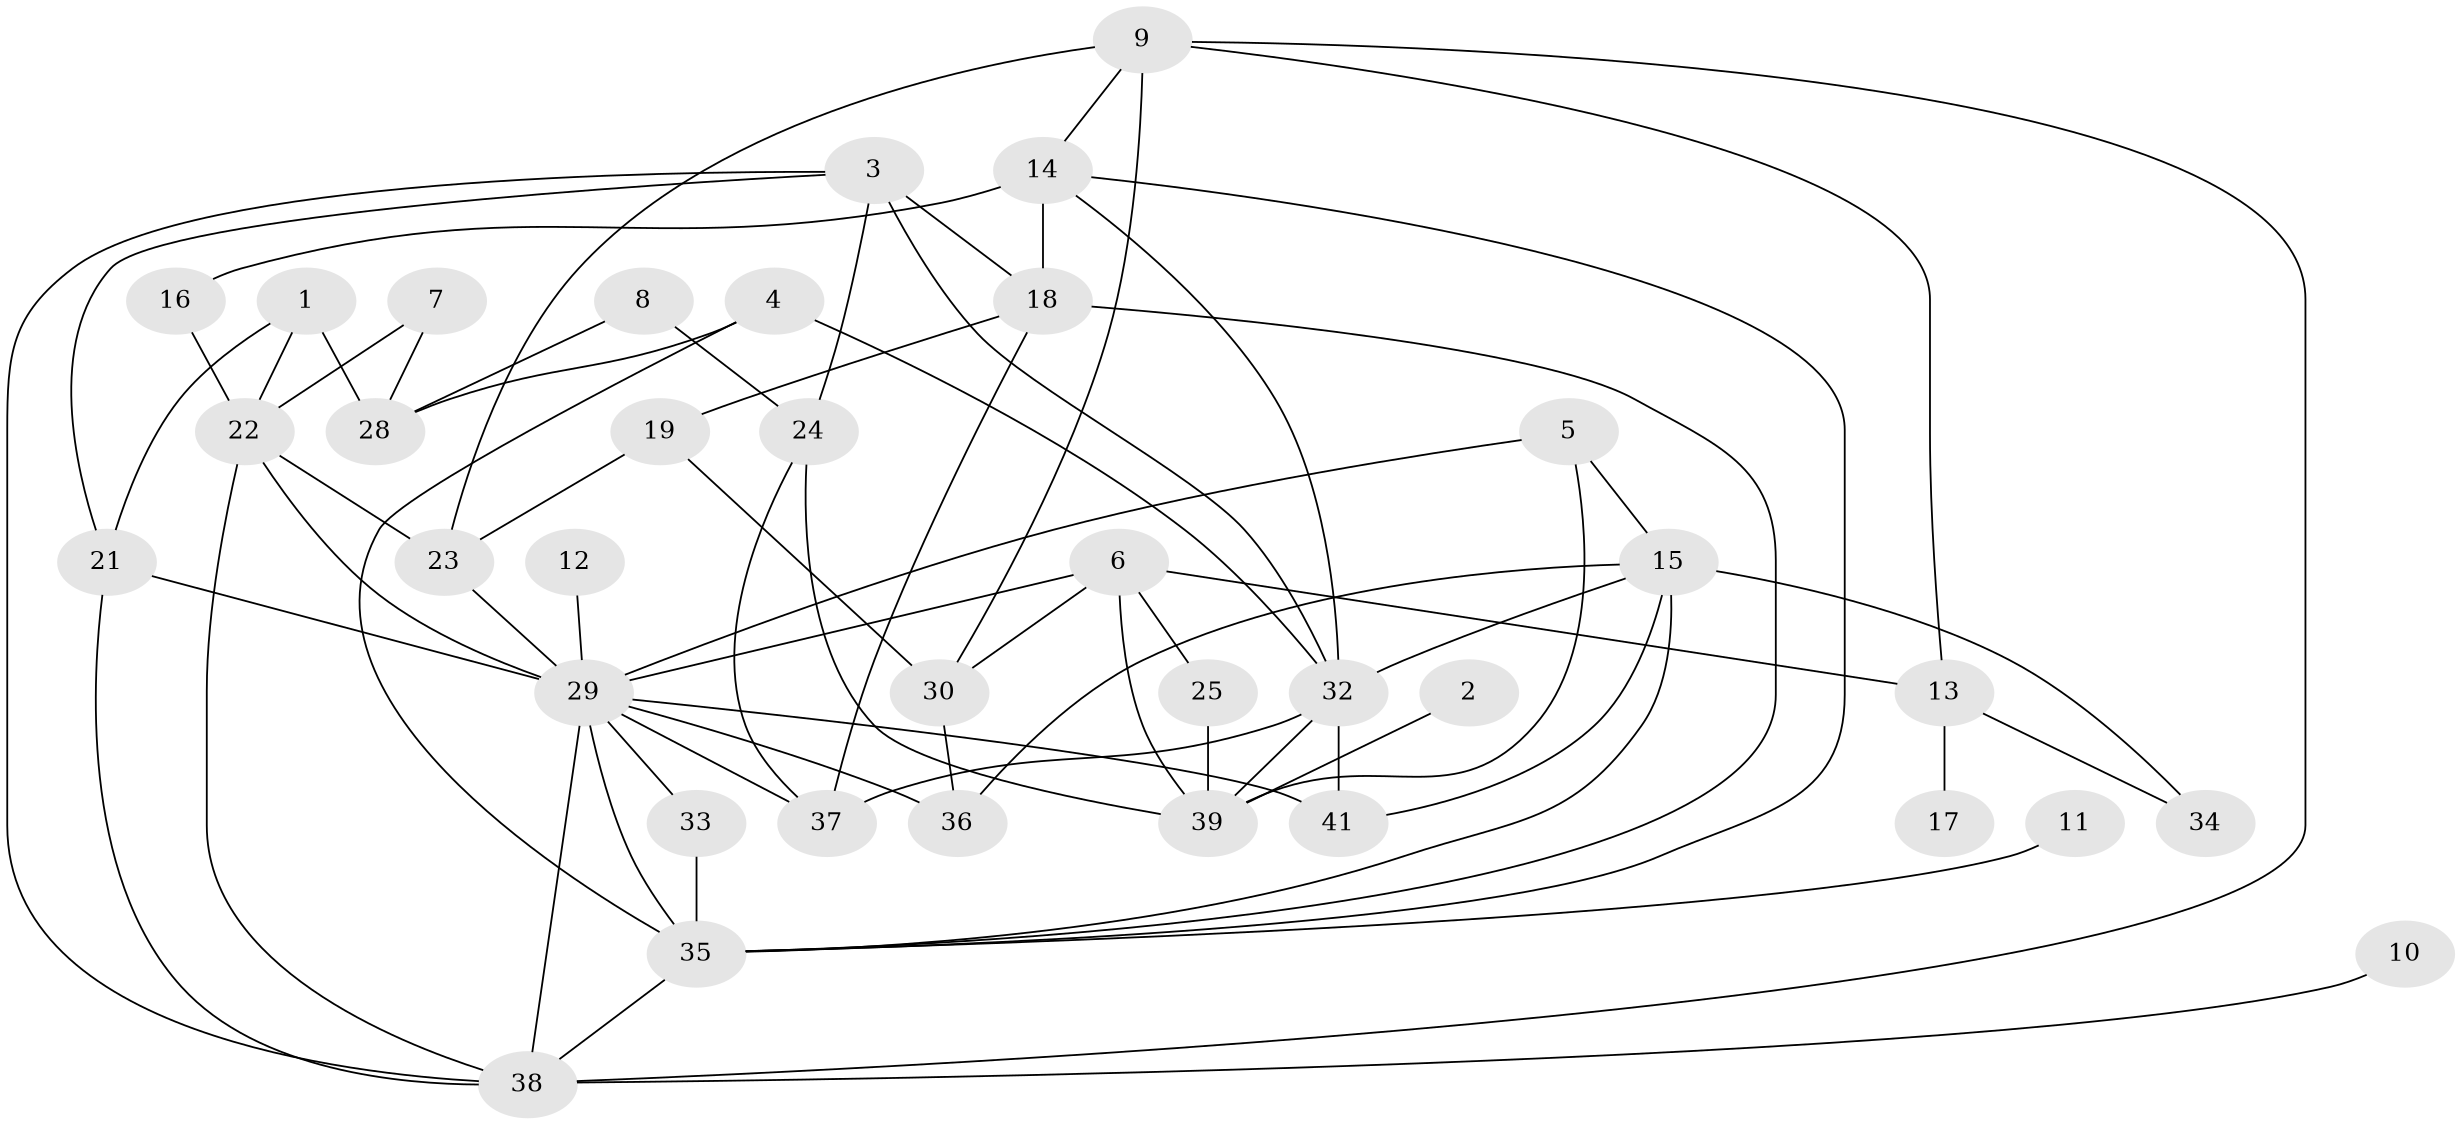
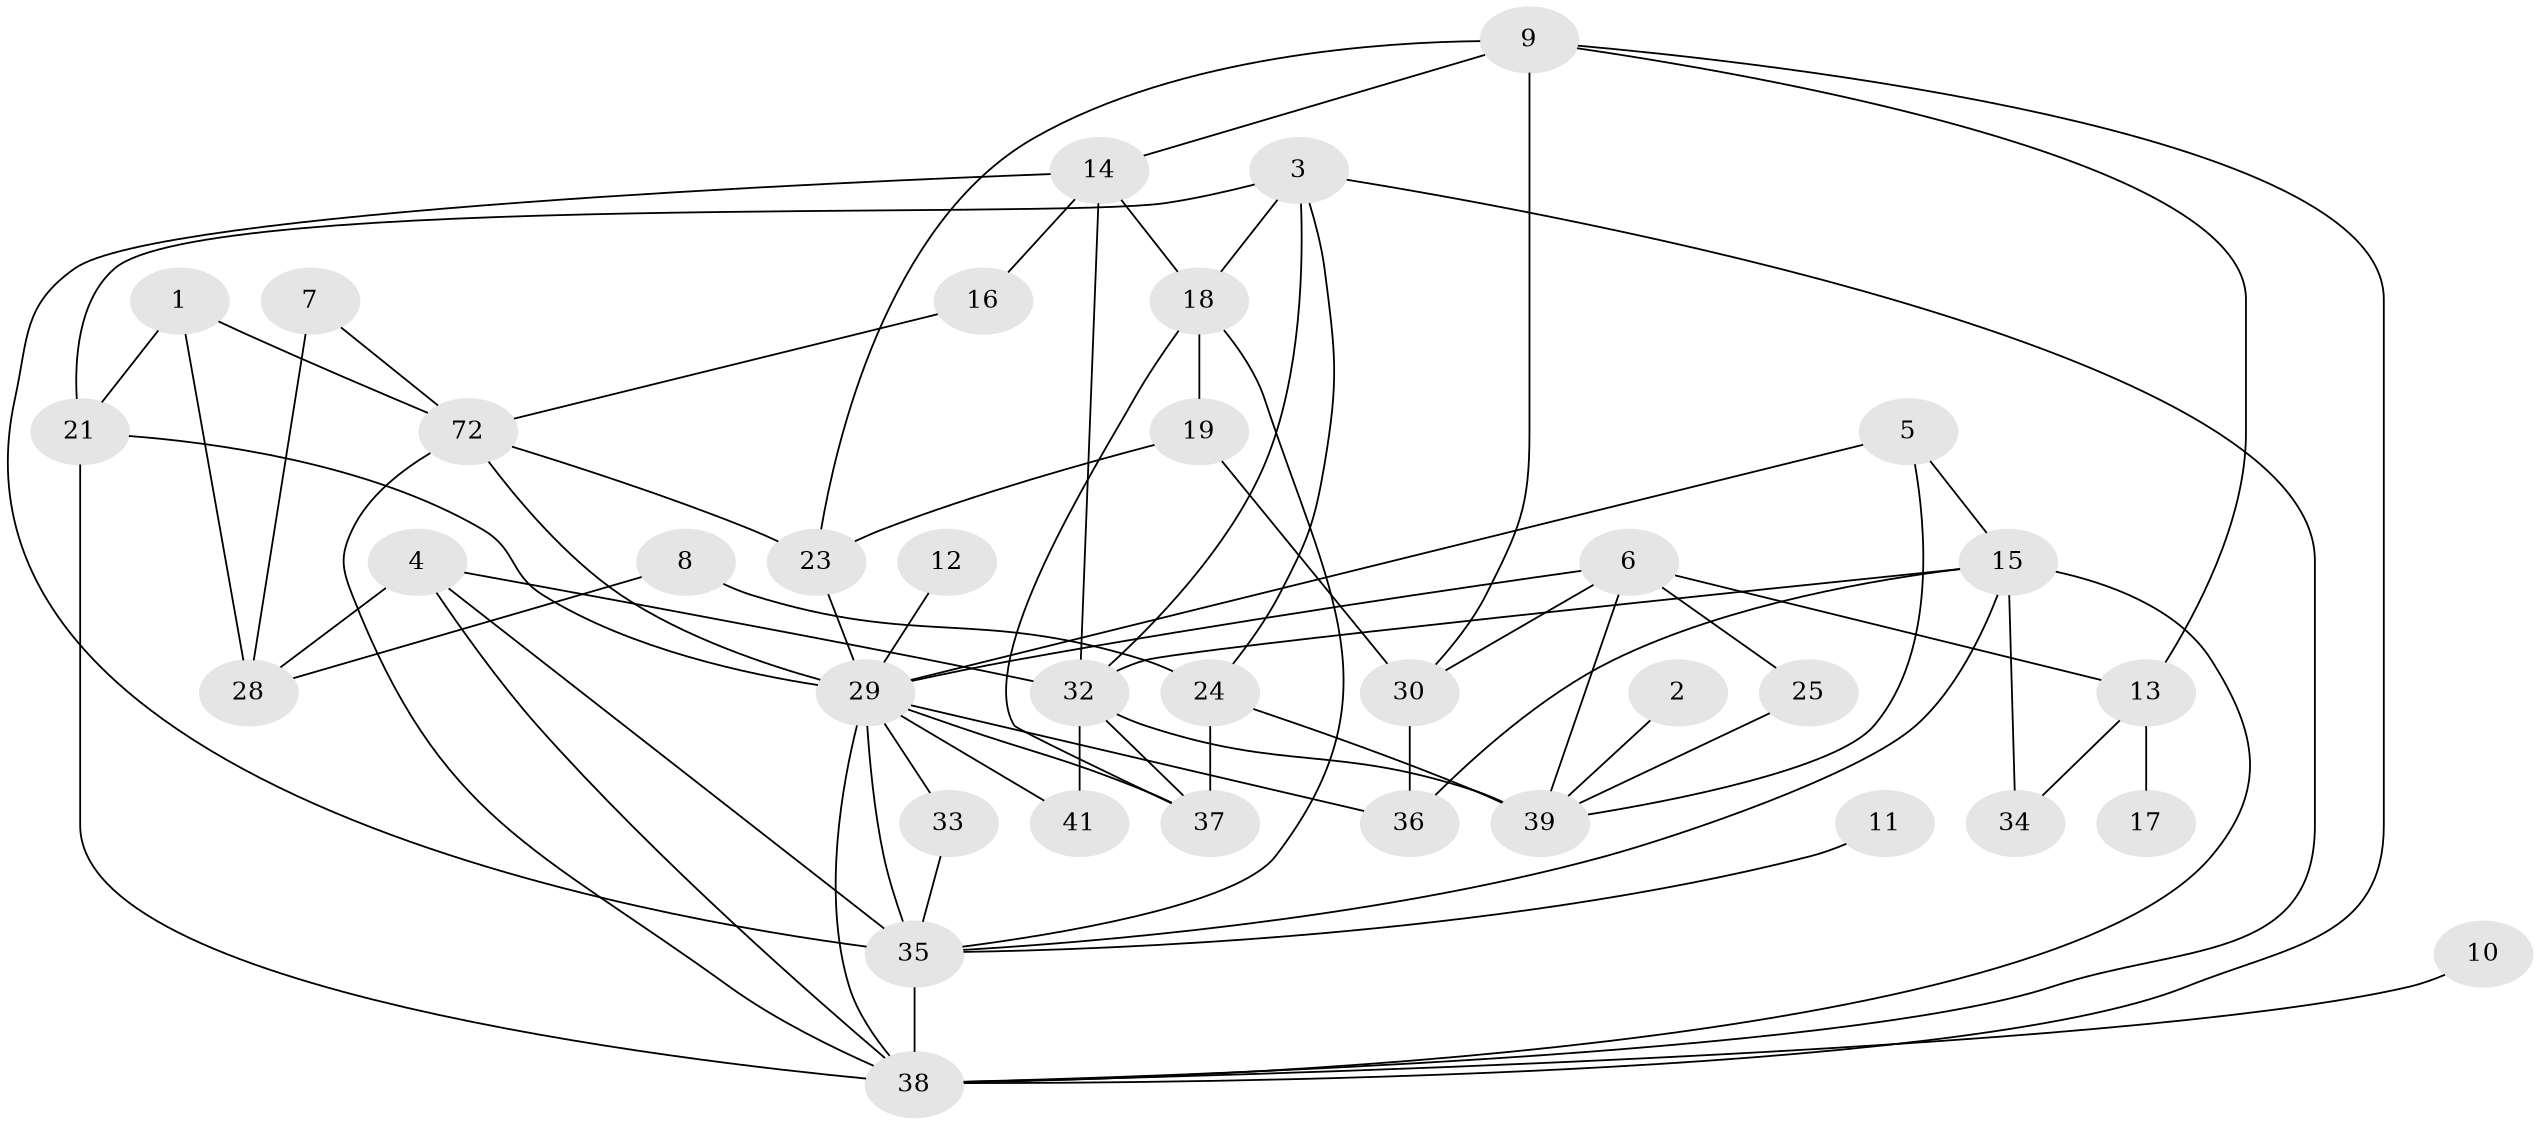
(245, 432) -> (468, 432)
(1563, 750) -> (1802, 1013)
none -> (646, 839)
